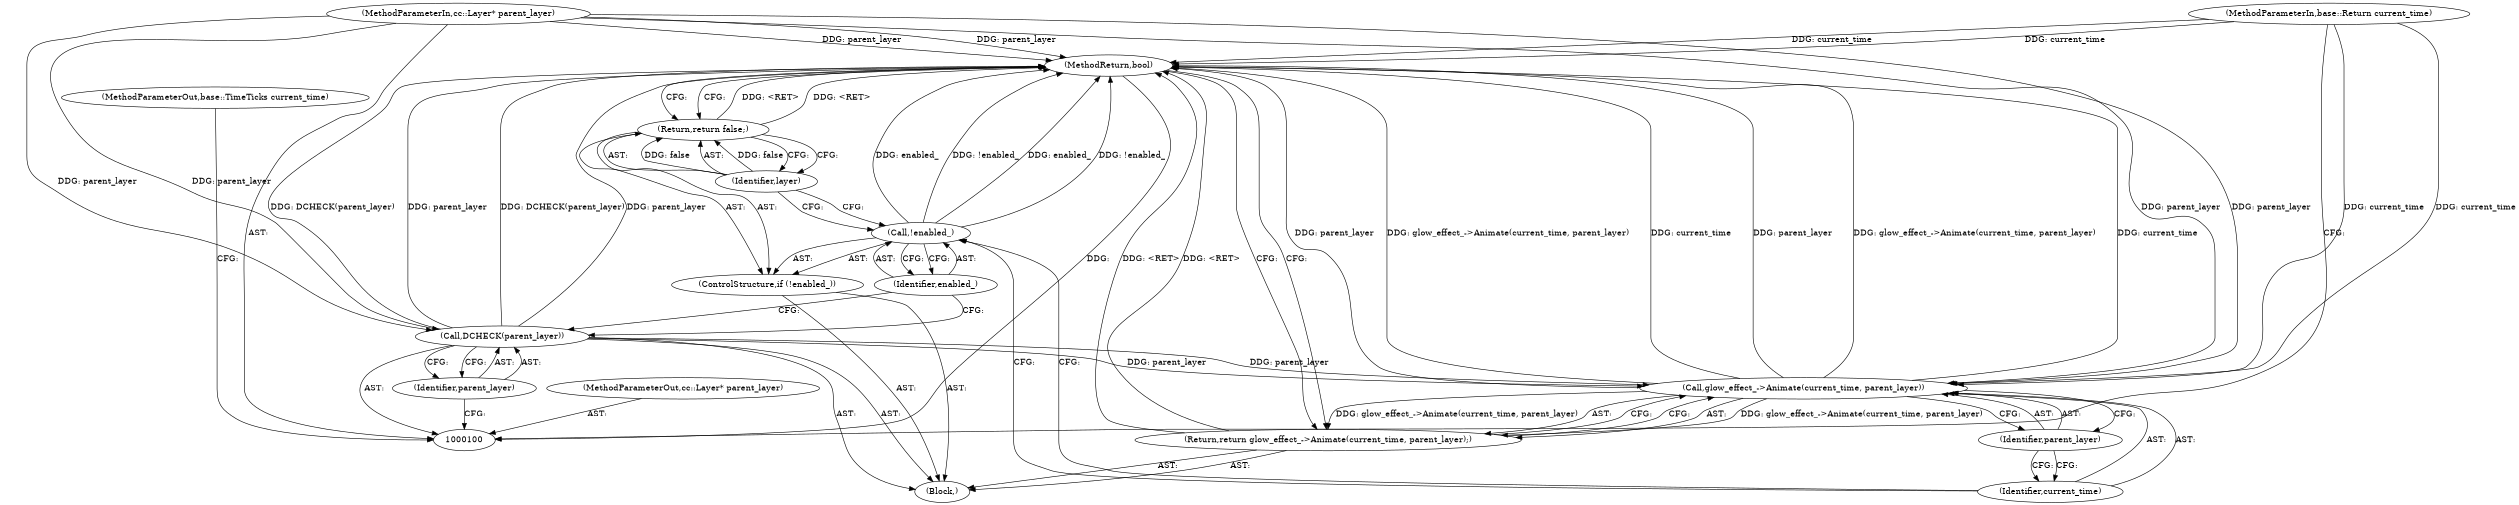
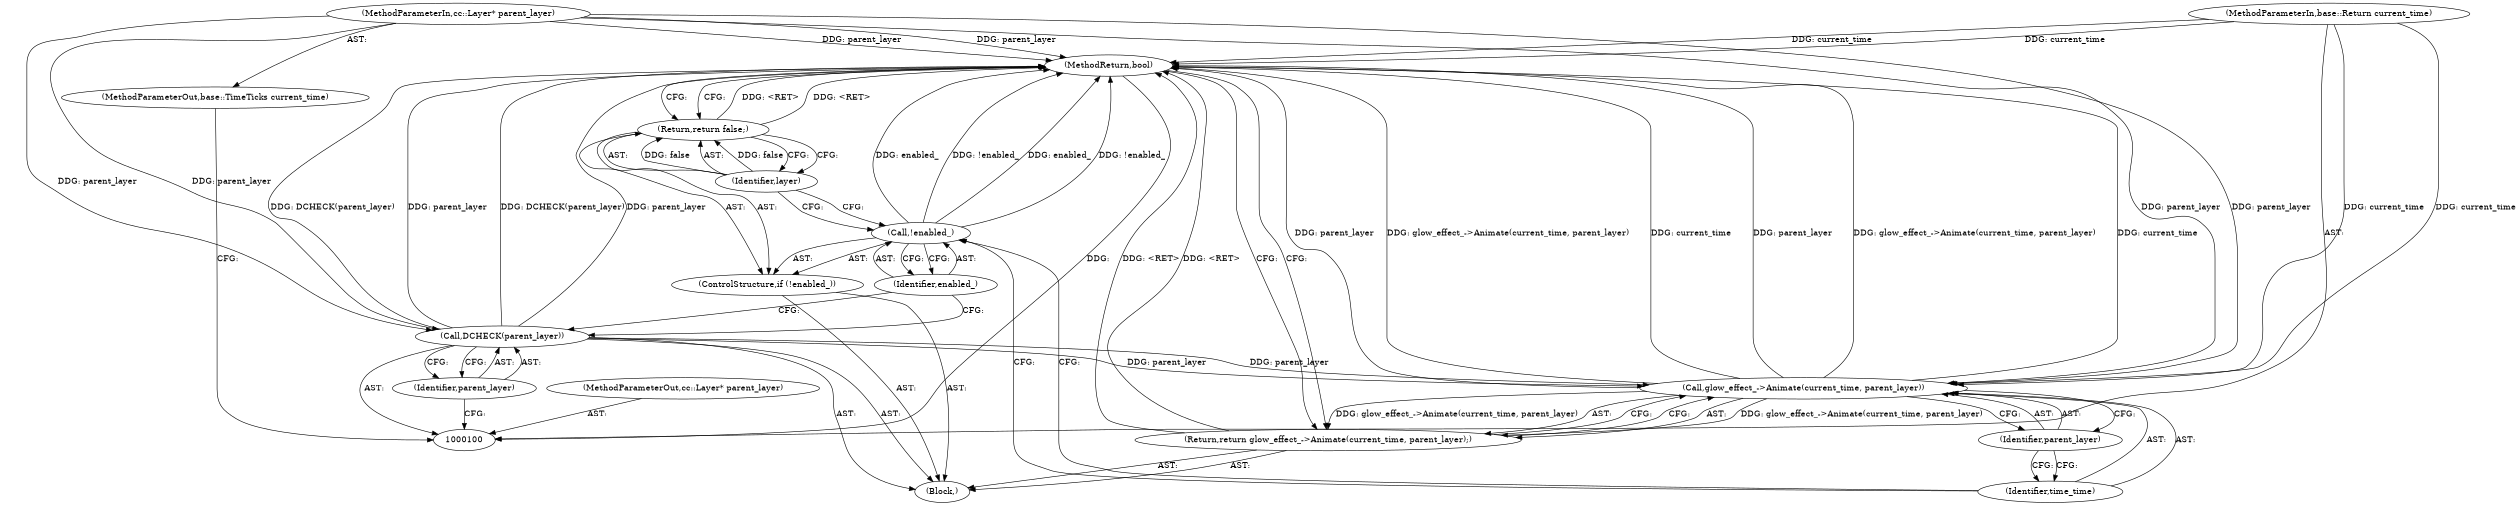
(2336, 233) -> (2336, 233)
(244, 259) -> (315, 47)
(2050, 492) -> (2050, 492)
